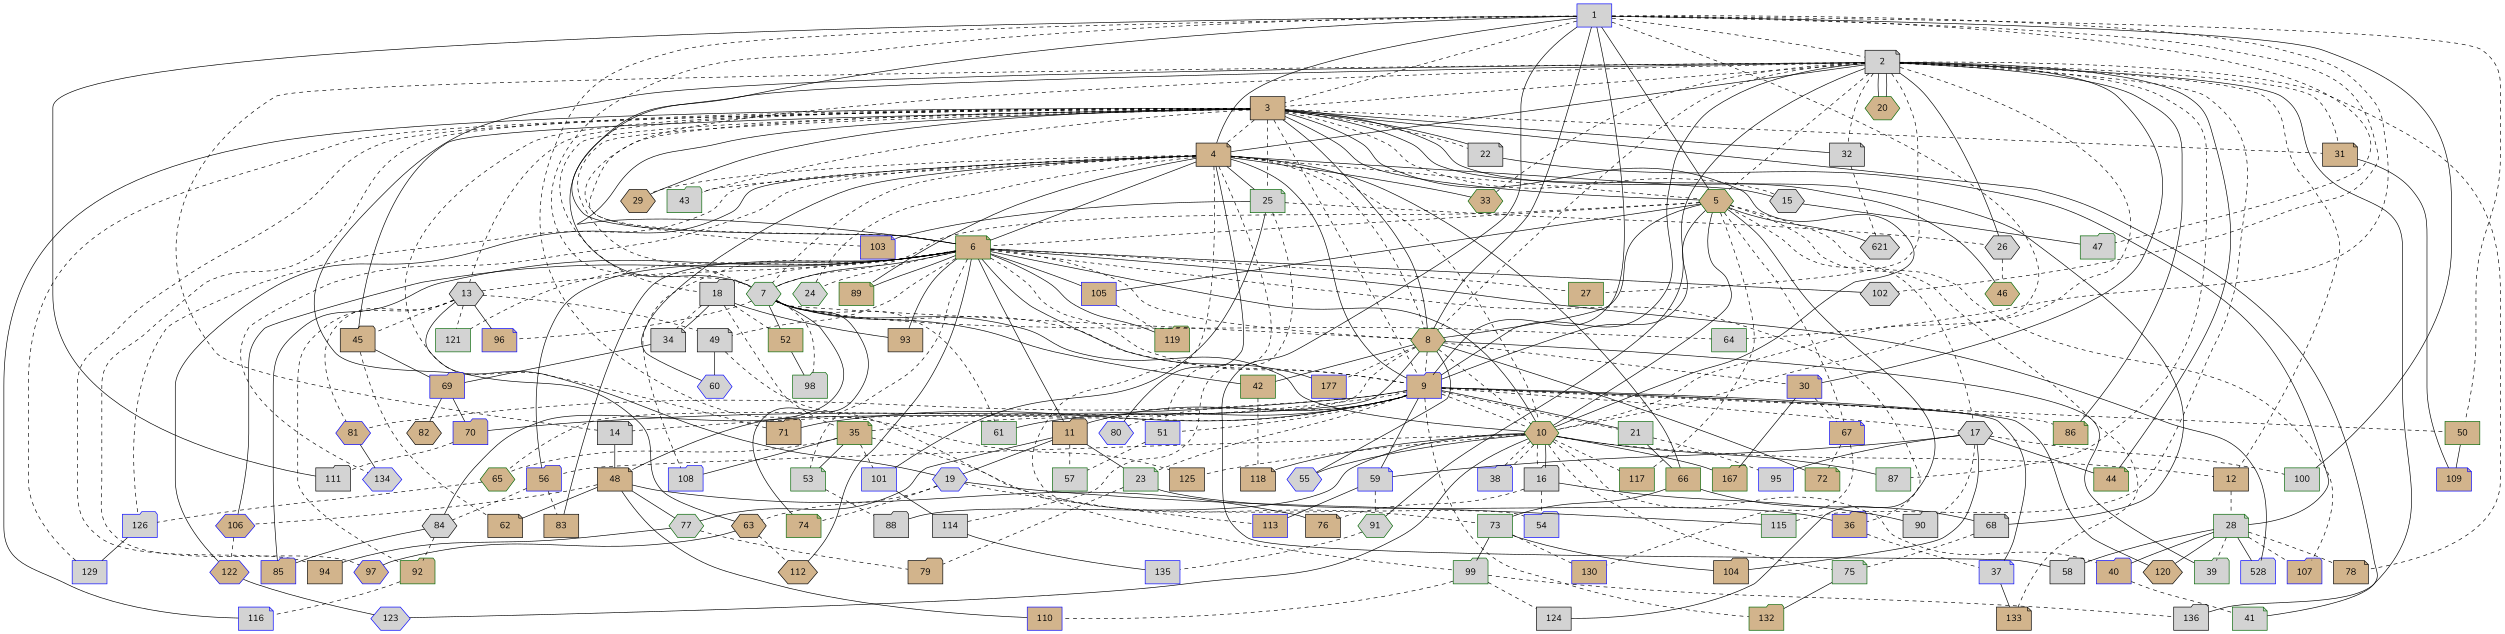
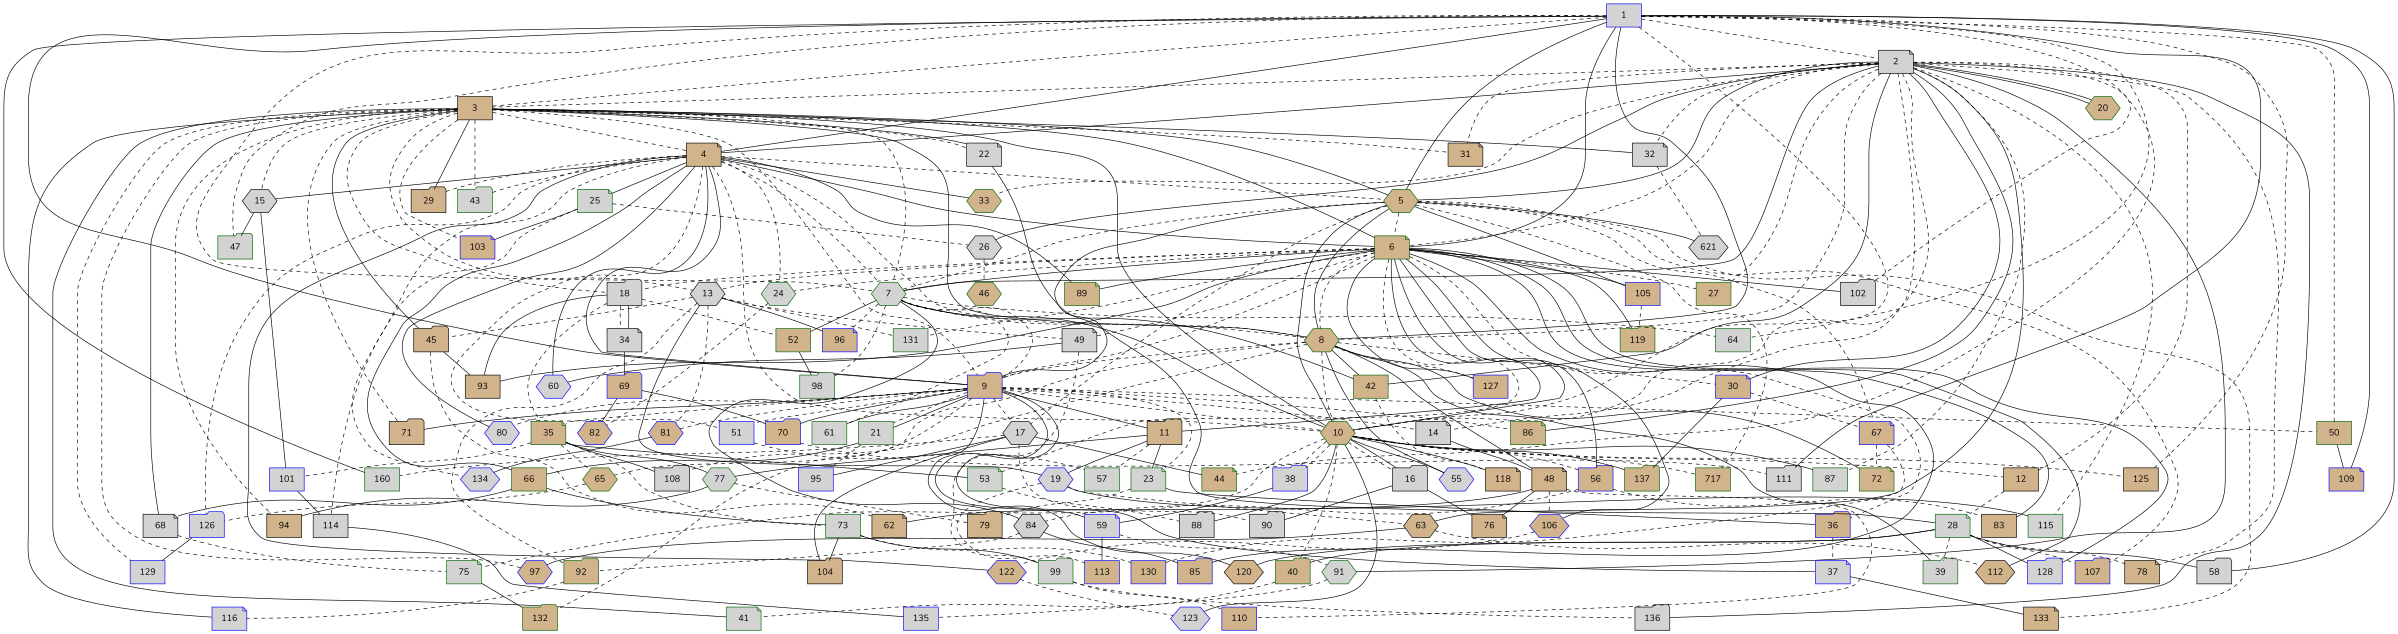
(2211, 130) -> (1887, 392)
(1794, 136) -> (1668, 168)
(1268, 155) -> none
(1817, 191) -> none
(638, 201) -> (429, 201)
(1669, 239) -> (1775, 318)
(695, 282) -> (985, 425)
(1880, 294) -> (1858, 294)
(2427, 297) -> (2318, 45)
(453, 340) -> (911, 340)
(402, 363) -> (454, 361)
none -> (685, 370)
(1329, 387) -> (1491, 387)
(1121, 391) -> (273, 340)
(424, 433) -> (595, 433)
(1634, 457) -> (1197, 508)
(686, 479) -> (672, 479)
(1637, 479) -> (1713, 479)
(1730, 479) -> (1642, 479)
(2302, 479) -> (382, 479)
(1428, 504) -> (1442, 498)
(654, 505) -> (637, 457)
(804, 526) -> none
(1542, 526) -> none
(2114, 572) -> (1293, 572)
(2258, 572) -> (2045, 572)
(809, 593) -> (1742, 600)
(308, 599) -> (1096, 601)
(1554, 619) -> none
